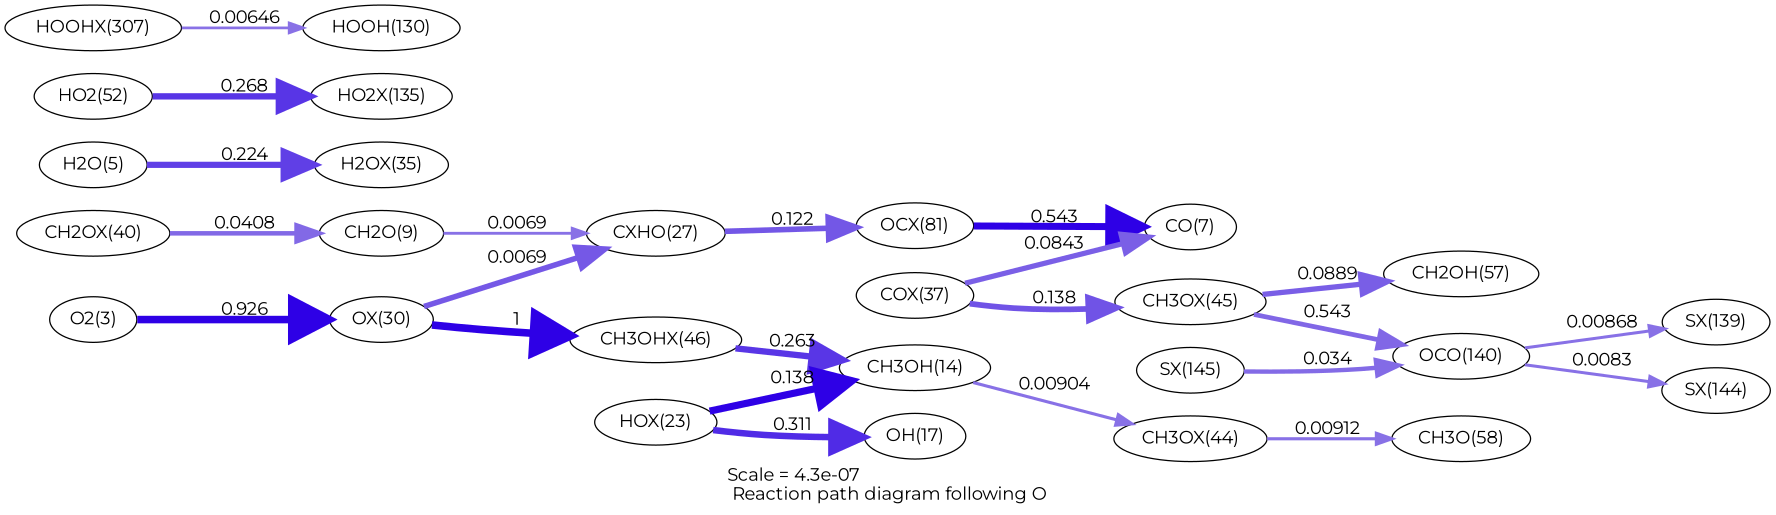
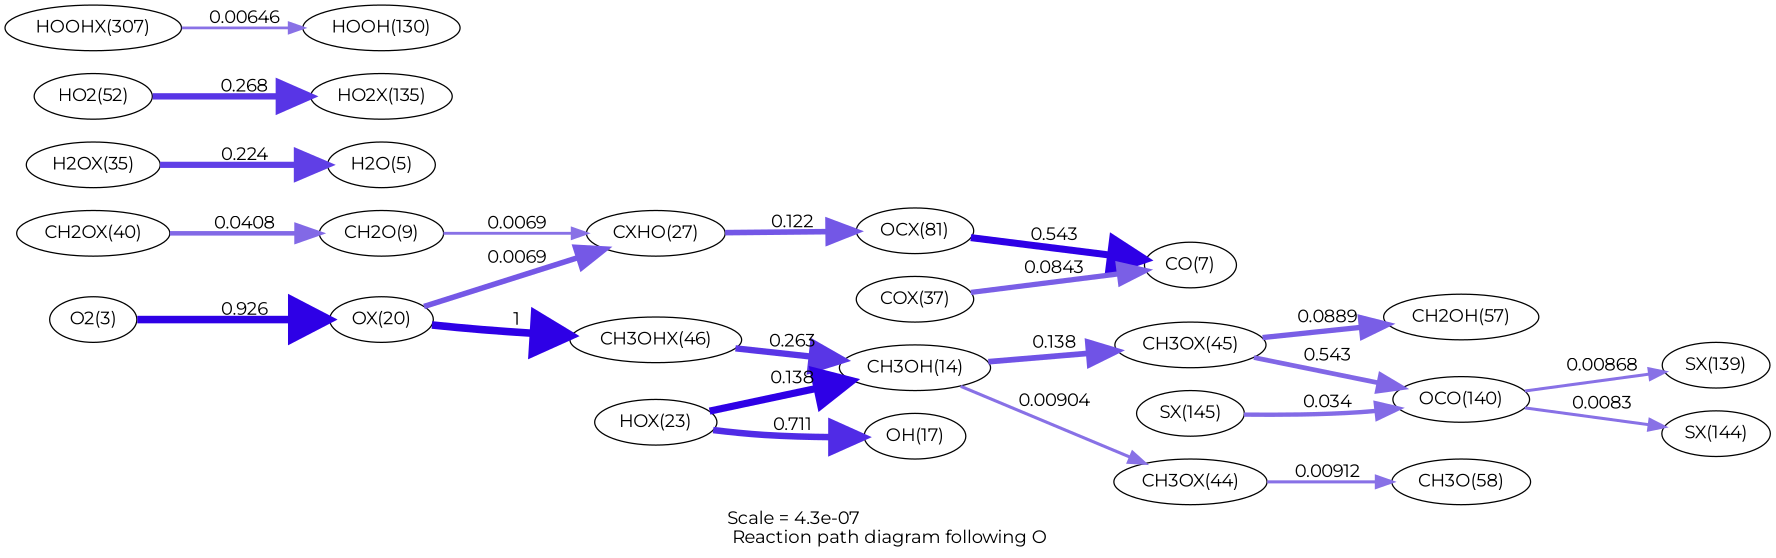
(215, 165) -> (228, 165)
(1029, 309) -> (1038, 358)
(381, 320) -> (381, 320)
(790, 425) -> (790, 425)
